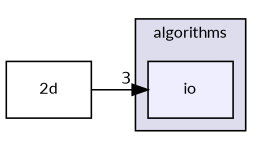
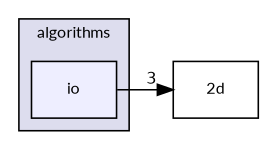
(112, 90) -> (139, 90)
